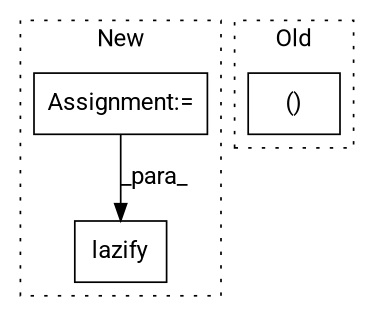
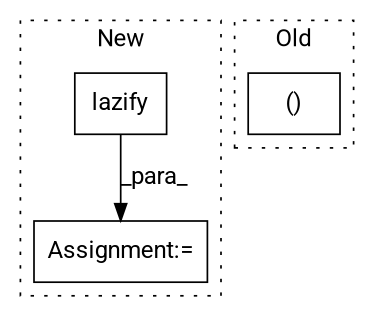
(121, 169) -> (121, 169)
